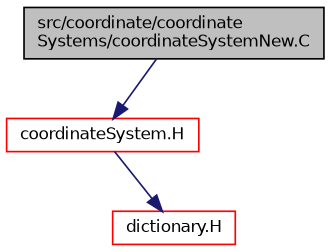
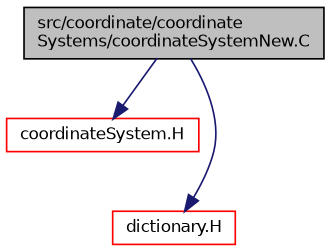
(133, 175) -> (216, 128)
